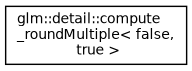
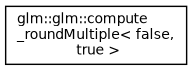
(96, 35) -> (96, 35)
